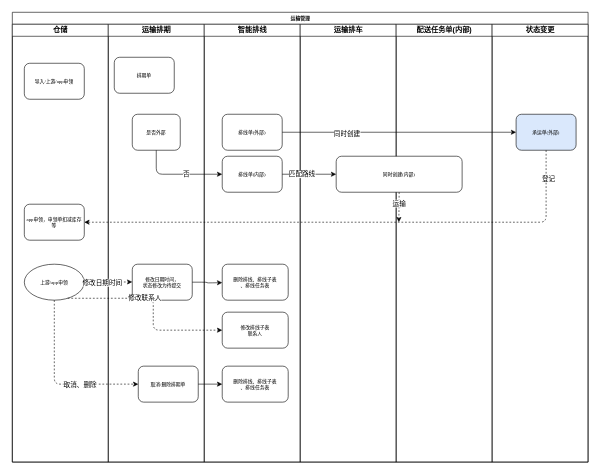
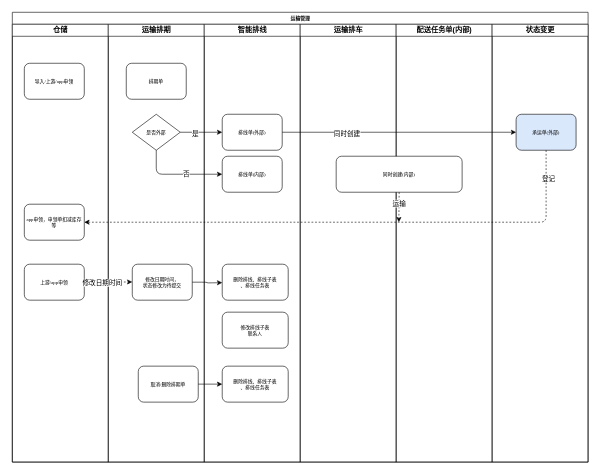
(144, 75) -> (156, 81)
(156, 132) -> (156, 132)
none -> (193, 132)
(302, 174) -> none
(54, 282) -> (54, 282)
(139, 298) -> none
(79, 384) -> none
